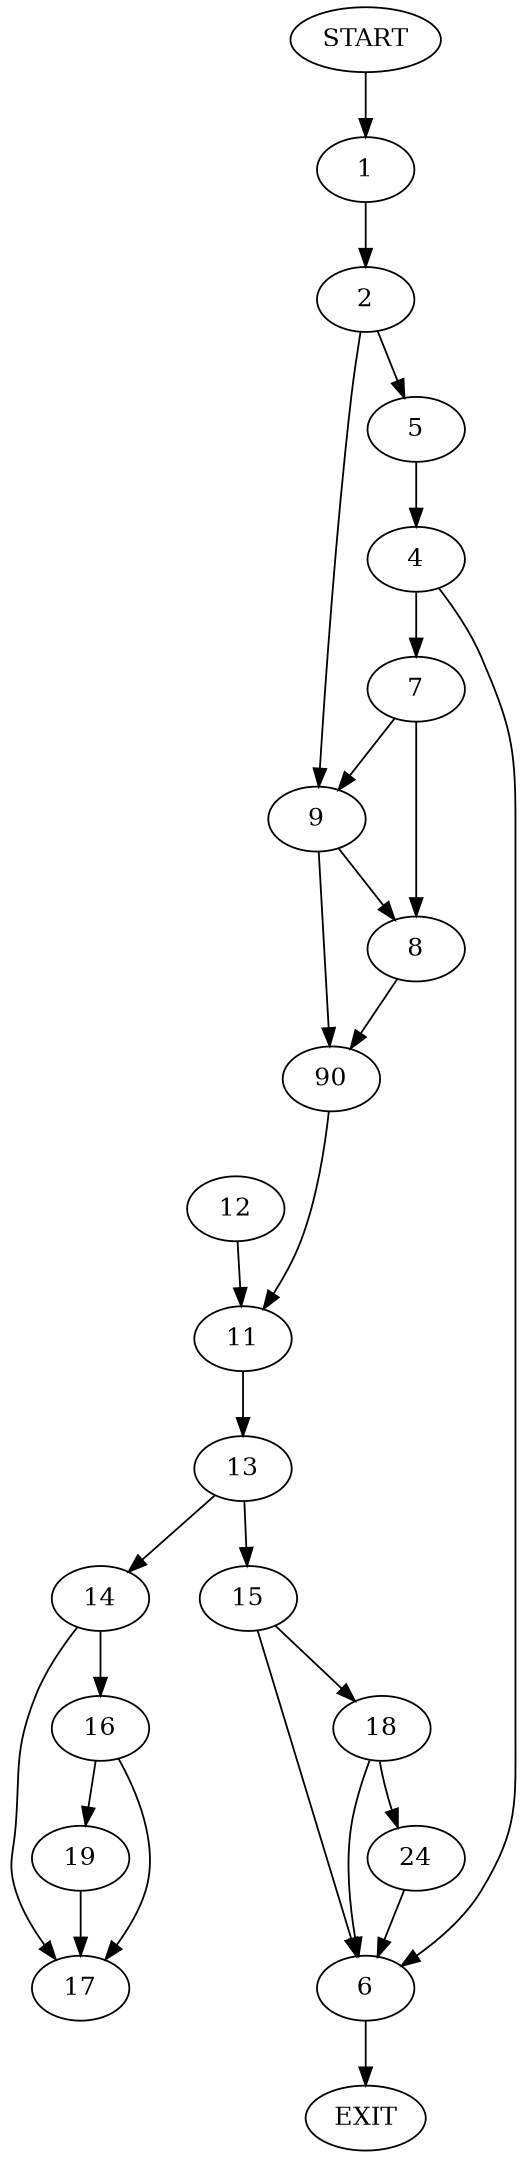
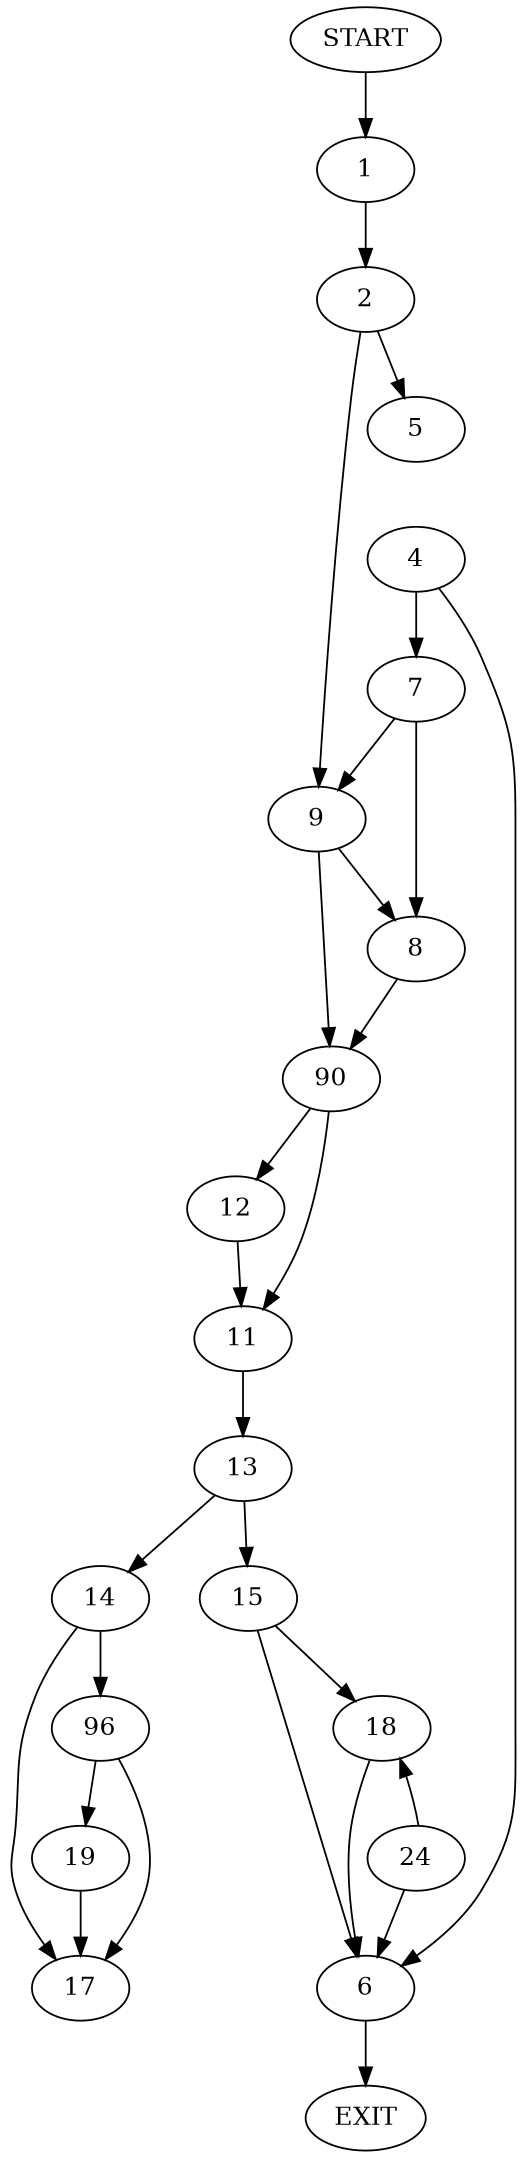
(416, 485) -> none
none -> (289, 1137)
(100, 1728) -> (100, 1728)
(385, 1786) -> (413, 1801)
